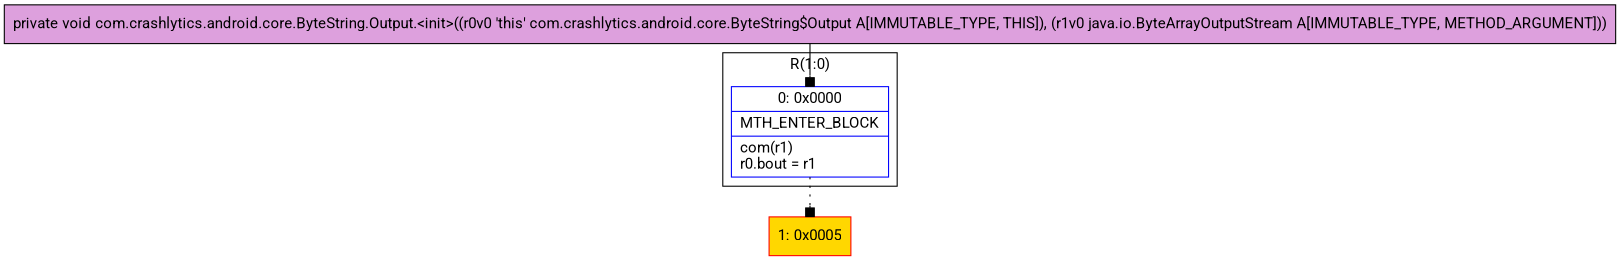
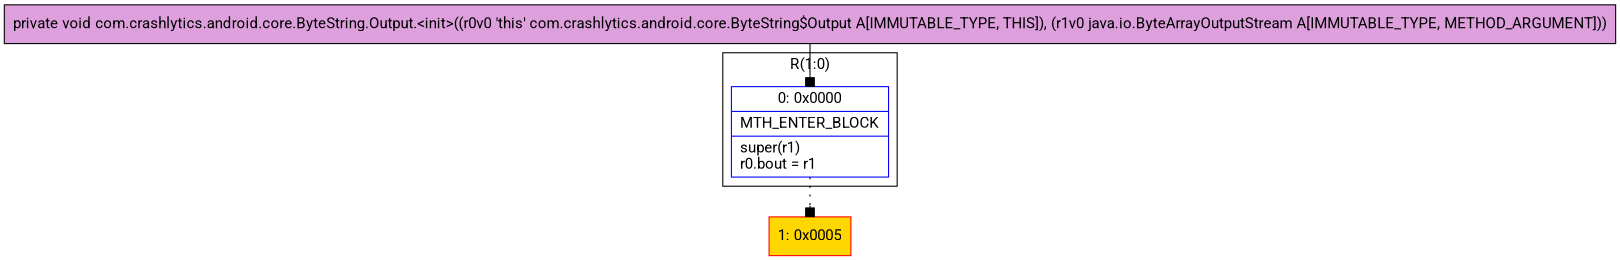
(766, 148) -> (770, 148)
